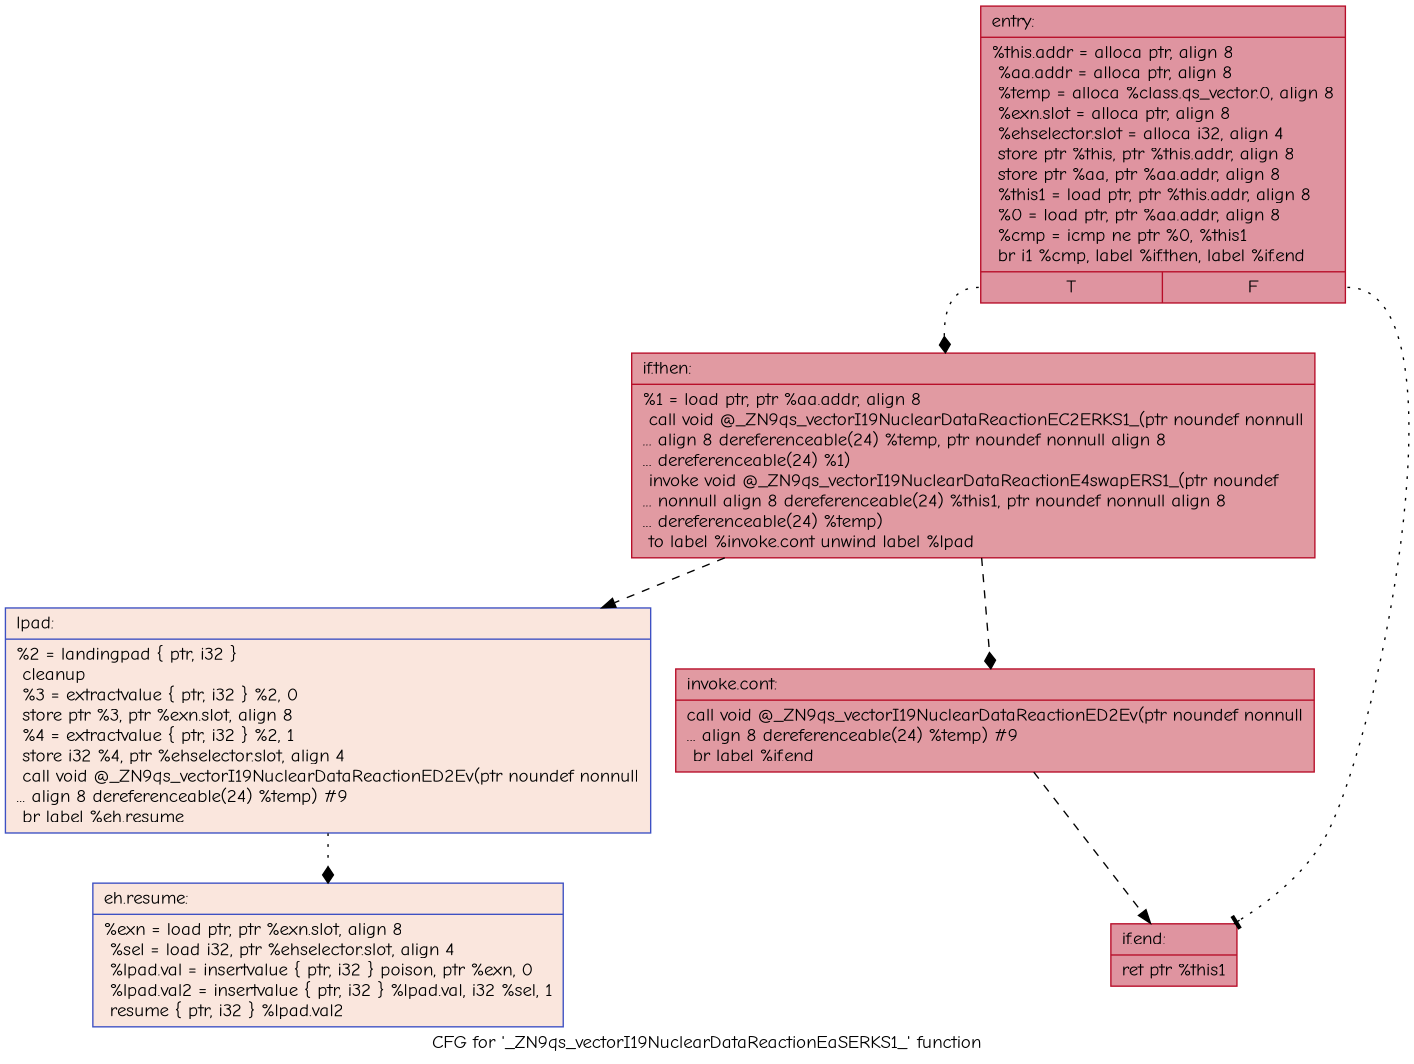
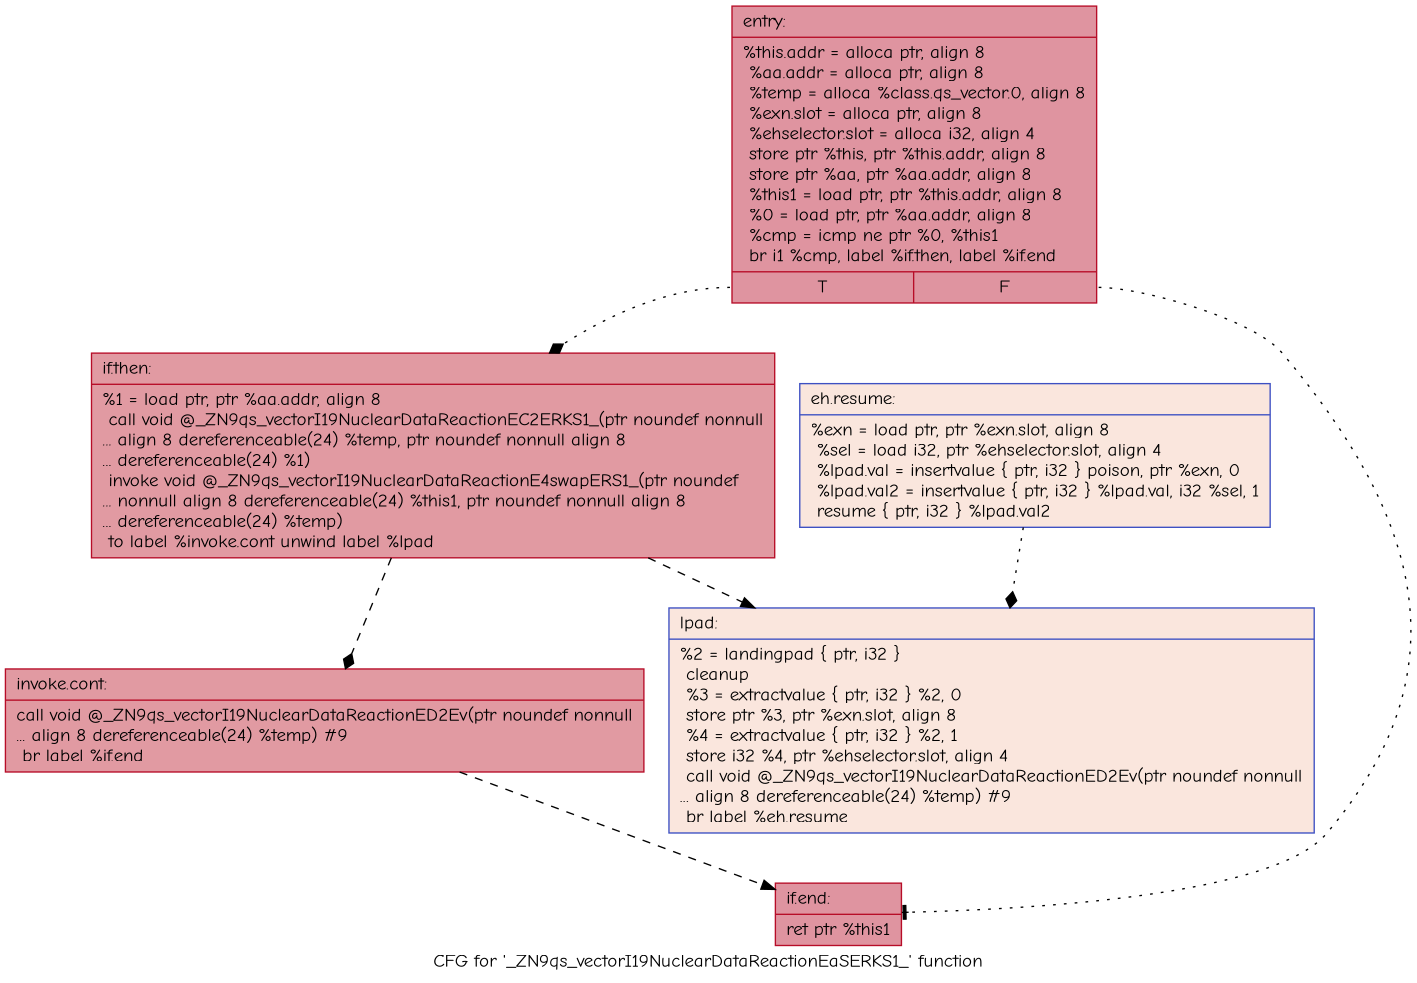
(328, 850) -> (1018, 560)
